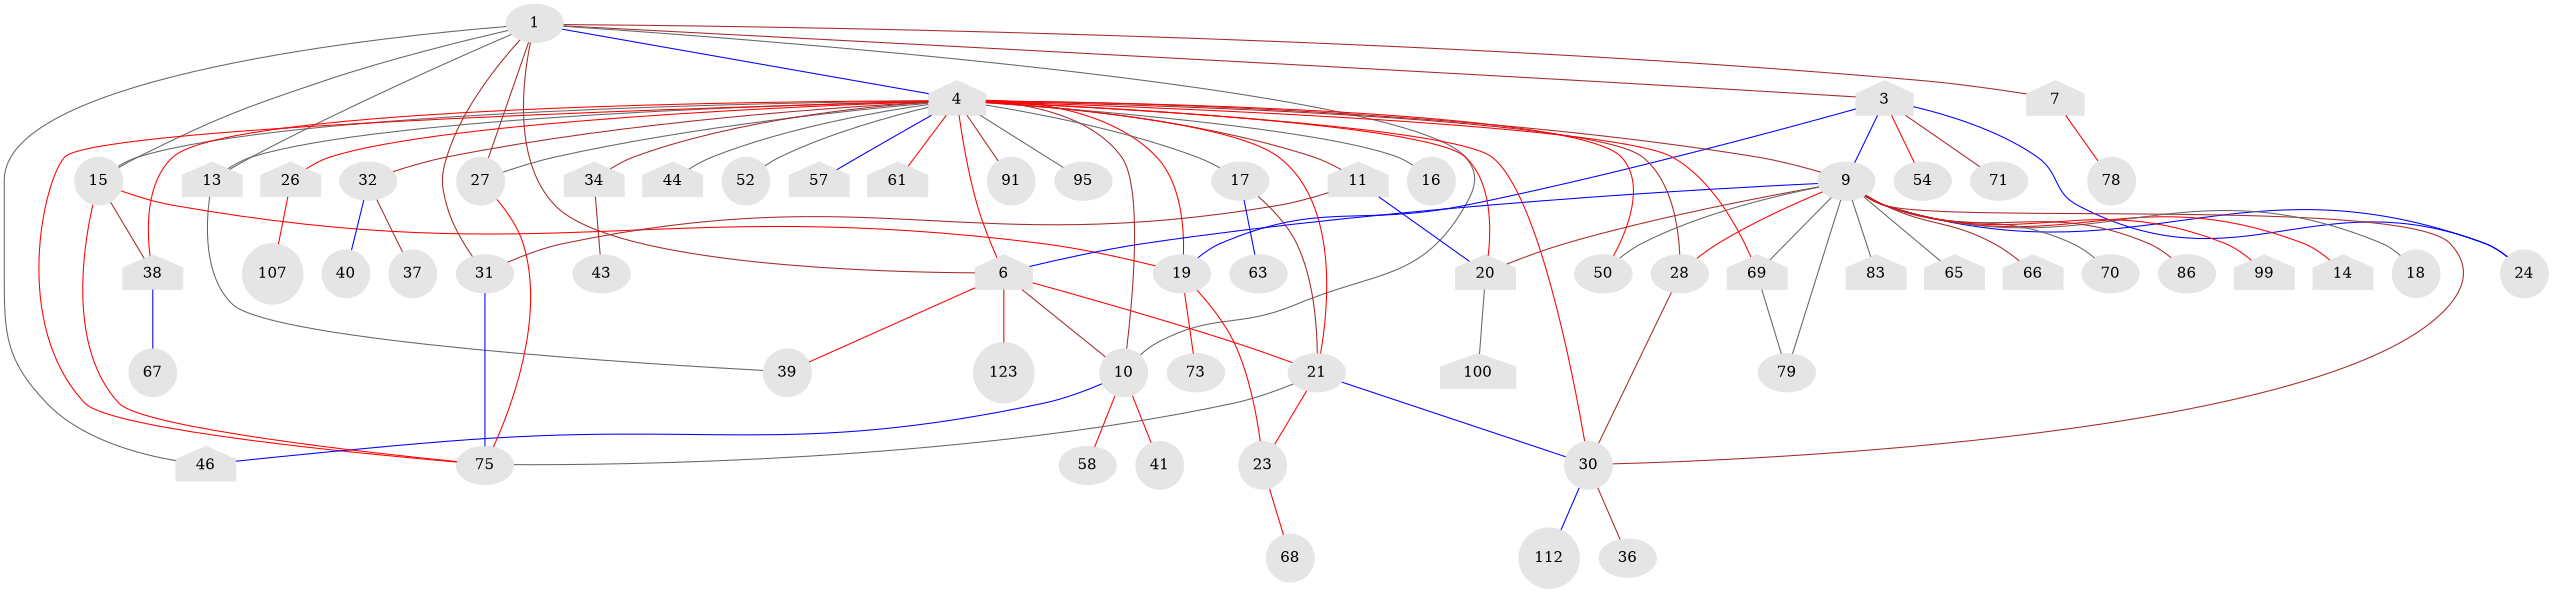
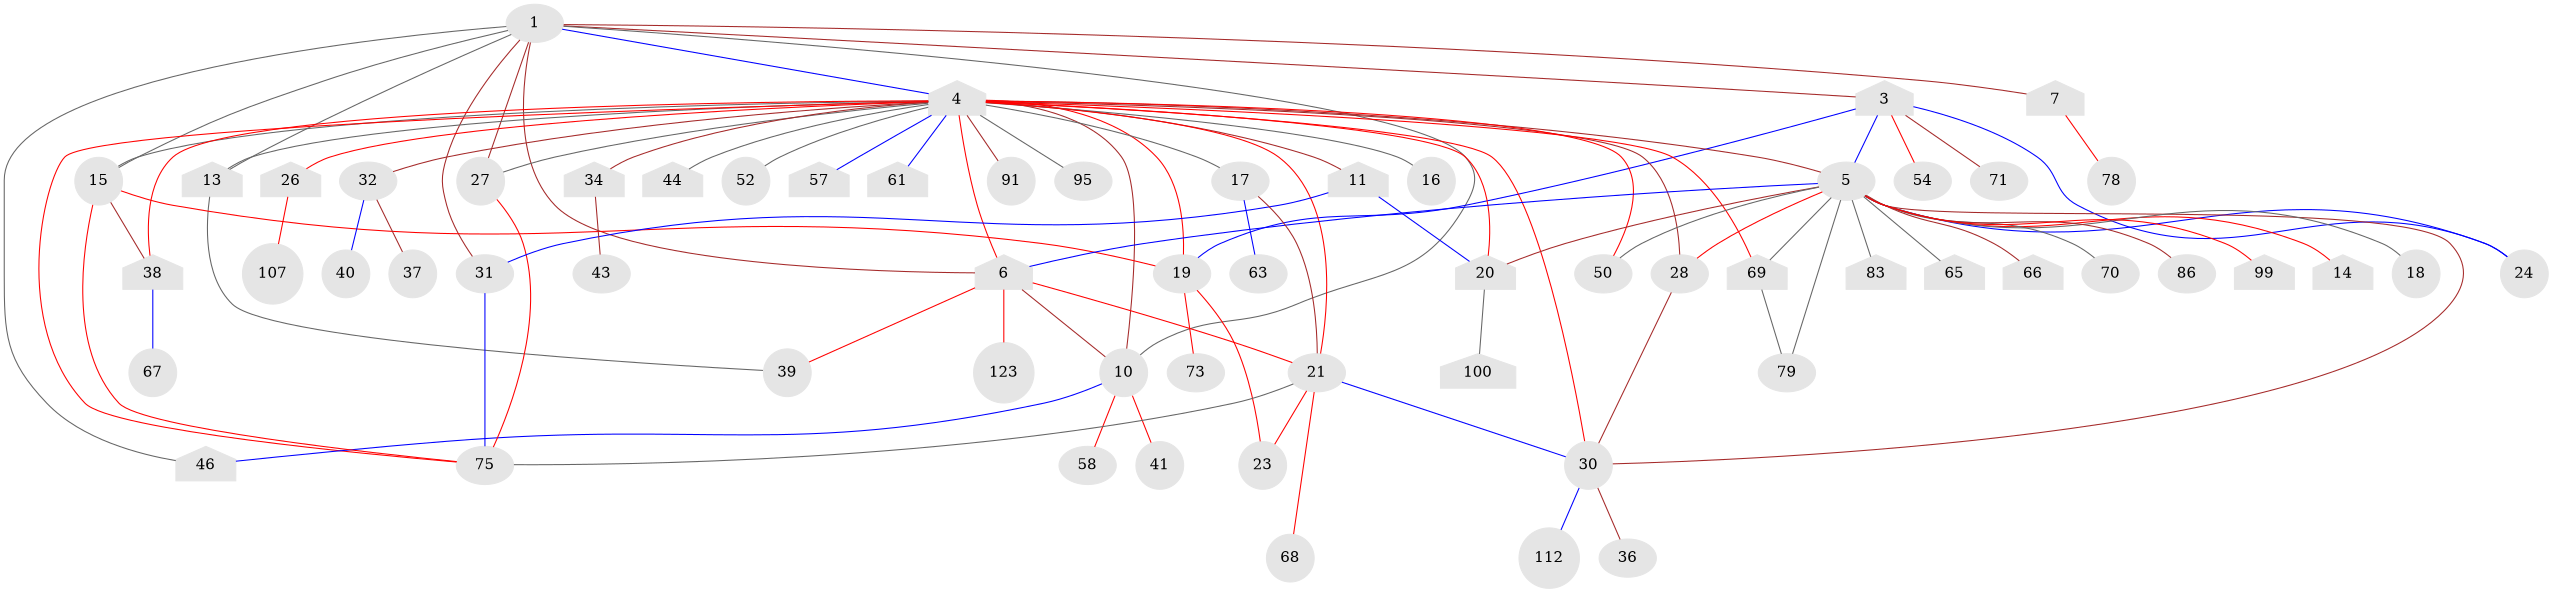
(927, 141) -> (927, 141)
(1846, 181) -> (1846, 181)
(917, 220) -> (917, 220)
(1277, 512) -> (1304, 463)
